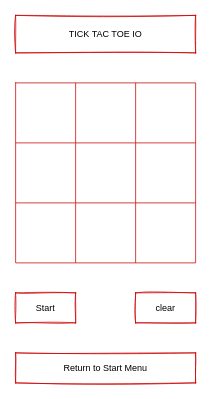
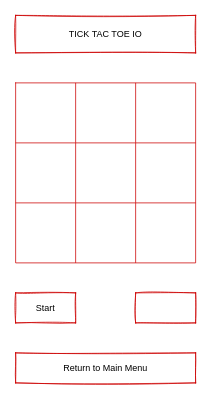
(165, 308) -> none
(105, 368) -> (105, 368)
